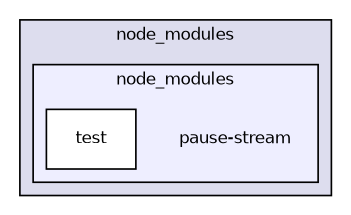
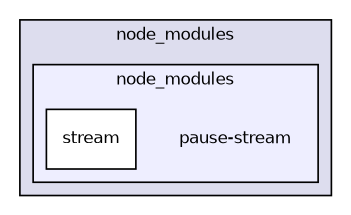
(91, 139) -> (91, 139)
